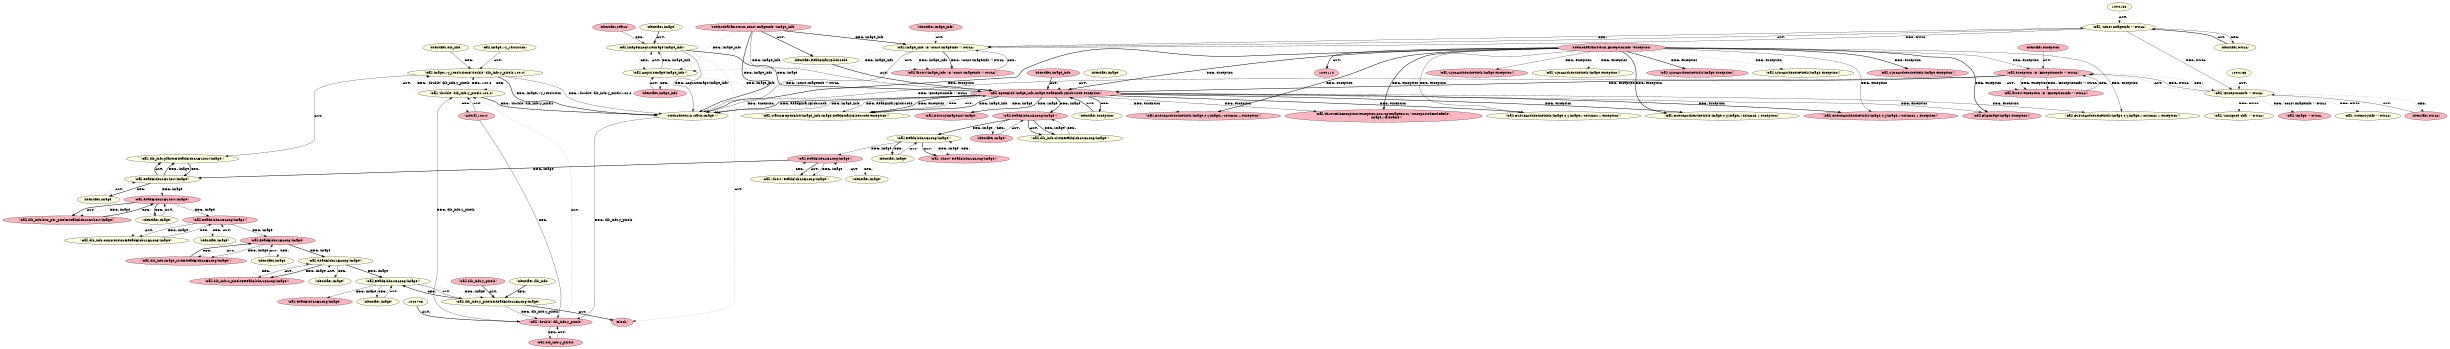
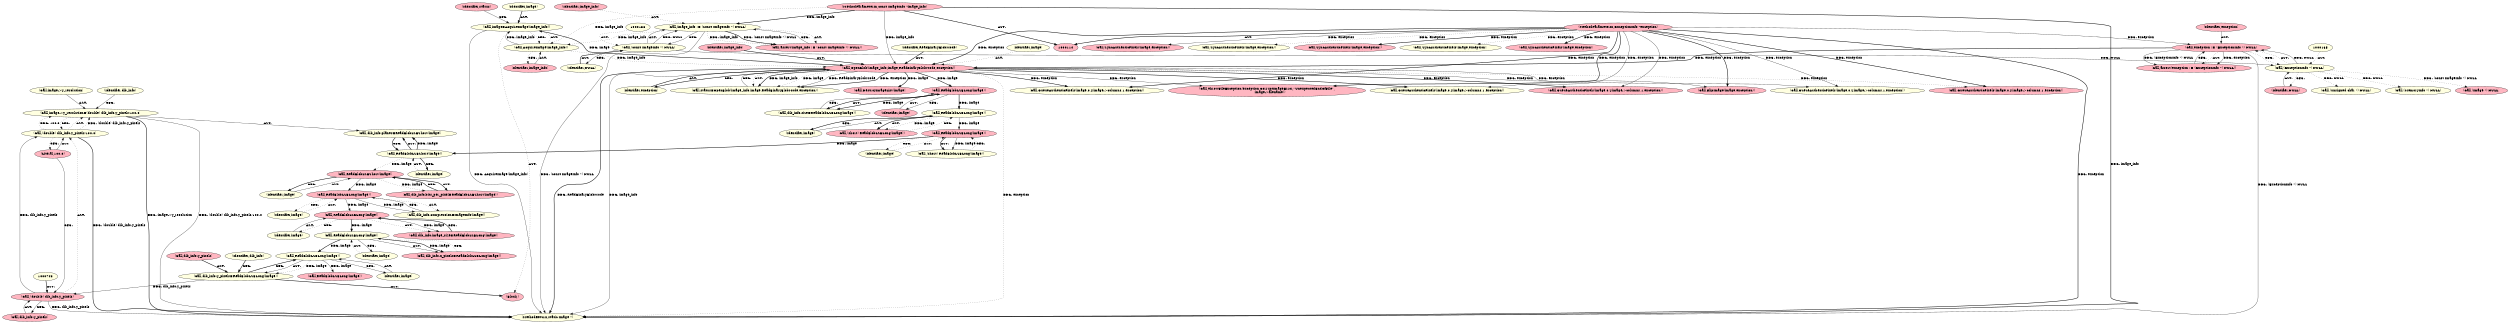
(786, 43) -> (979, 27)
(595, 197) -> (194, 315)
(127, 241) -> (446, 215)
